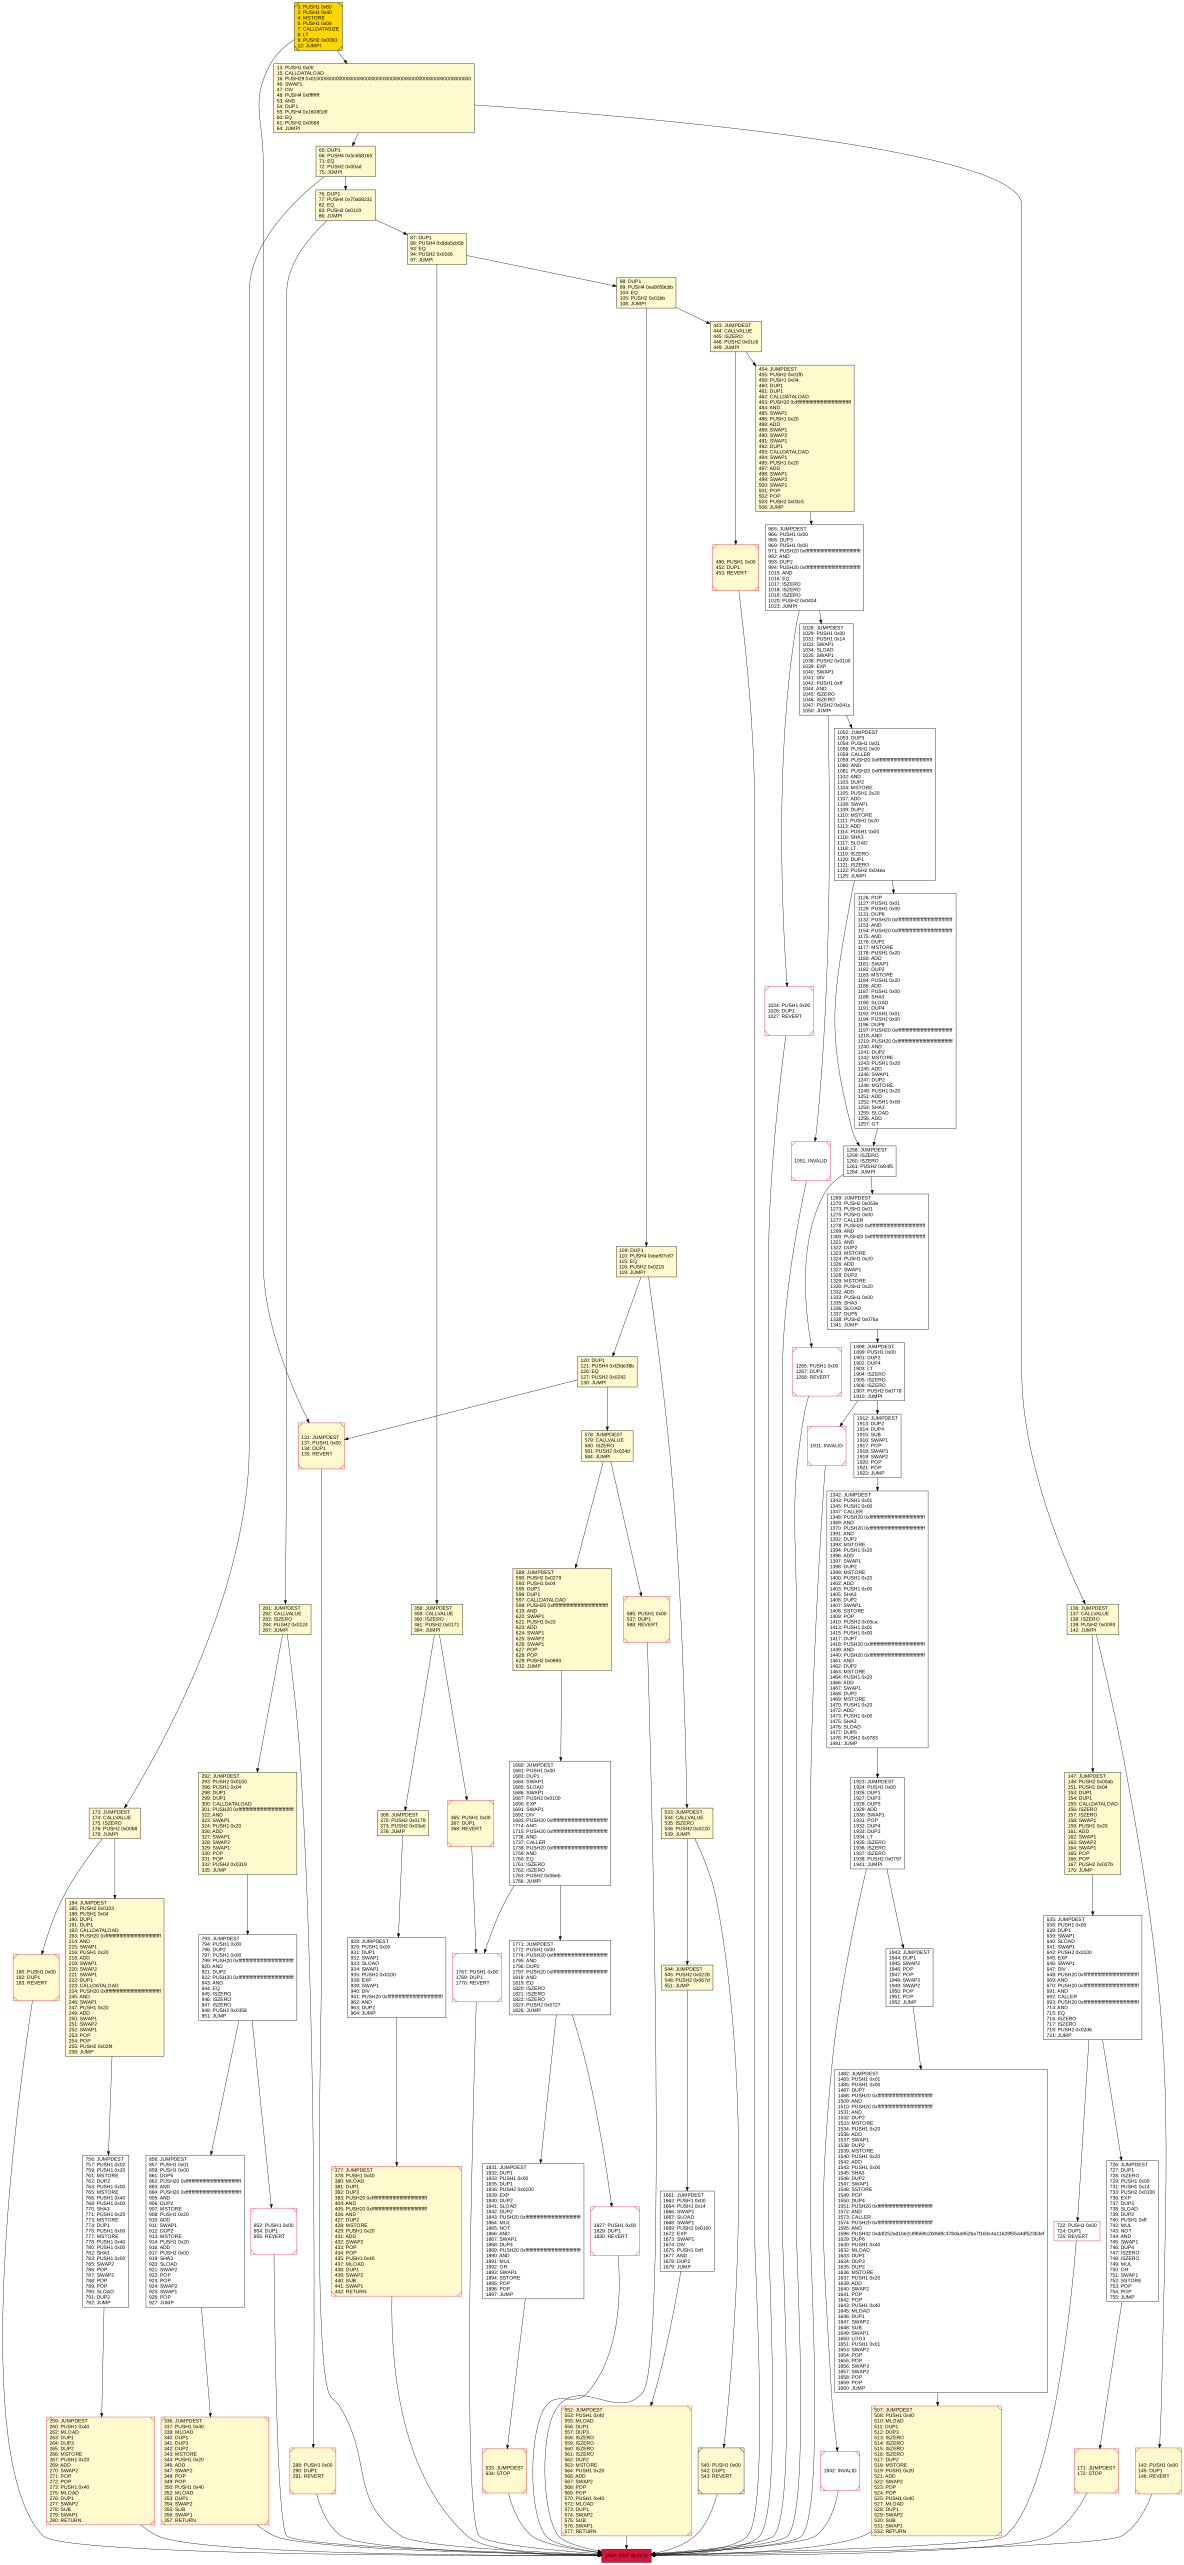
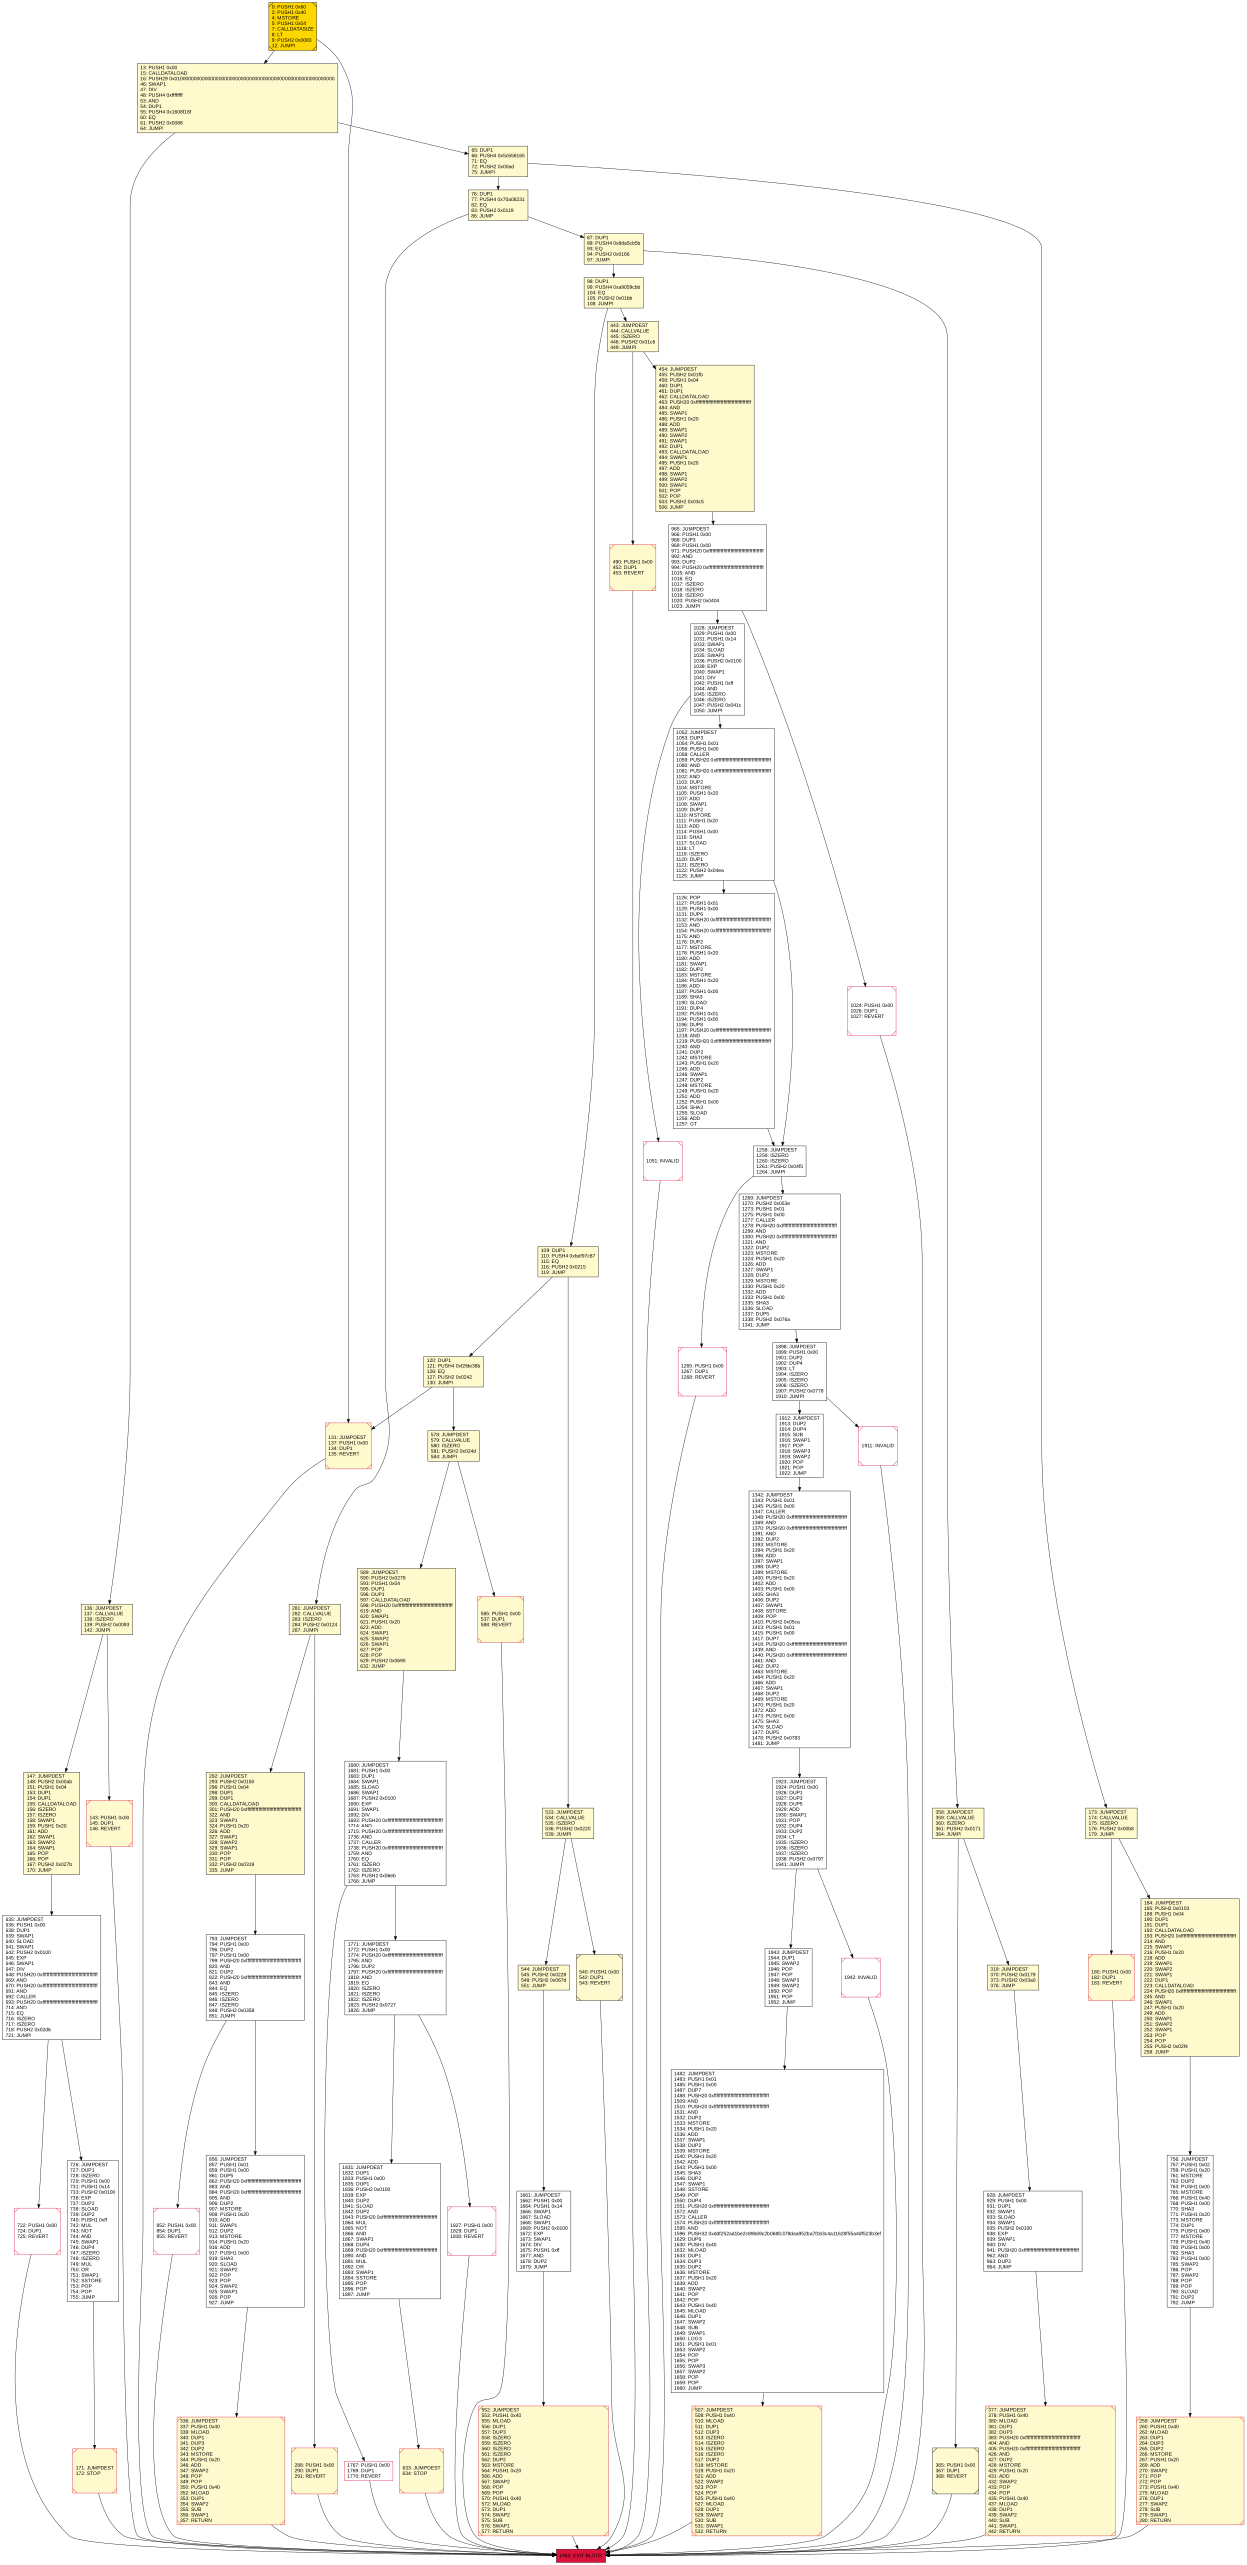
(403, 1823) -> (1013, 1978)
(471, 1823) -> (956, 2471)
(474, 1898) -> (794, 2552)
(477, 1978) -> (369, 2471)
(1077, 2231) -> (37, 2231)
